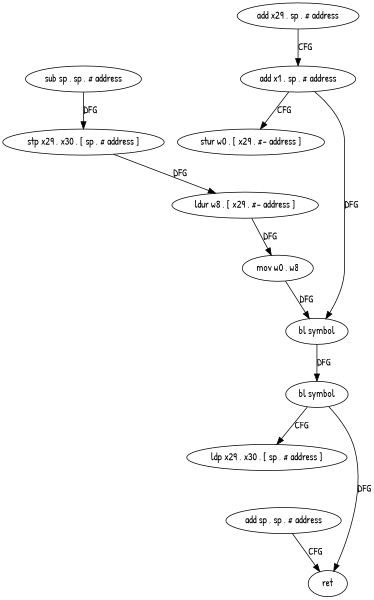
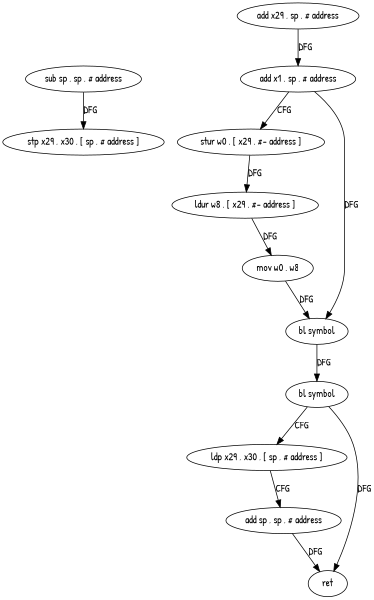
(305, 47) -> (305, 47)
(161, 172) -> (248, 170)
none -> (274, 486)
(315, 552) -> (315, 552)
